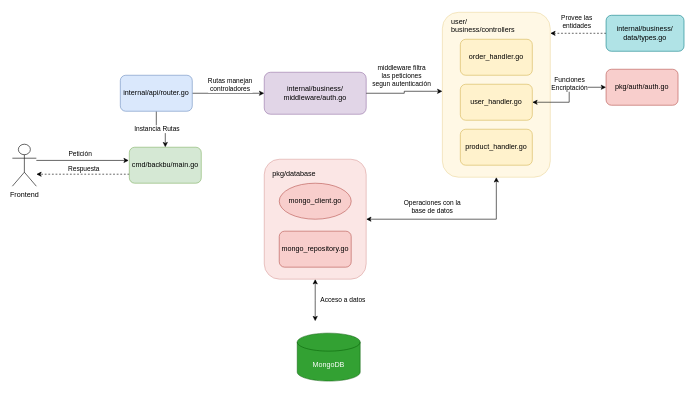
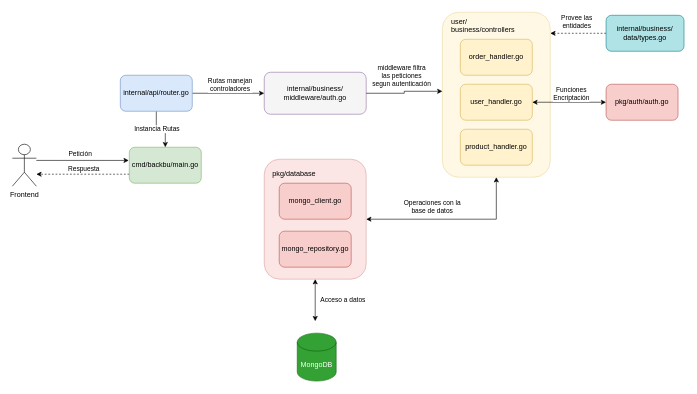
(642, 87) -> (642, 102)
(315, 93) -> (315, 93)
(315, 201) -> (315, 201)
(329, 357) -> (317, 357)
